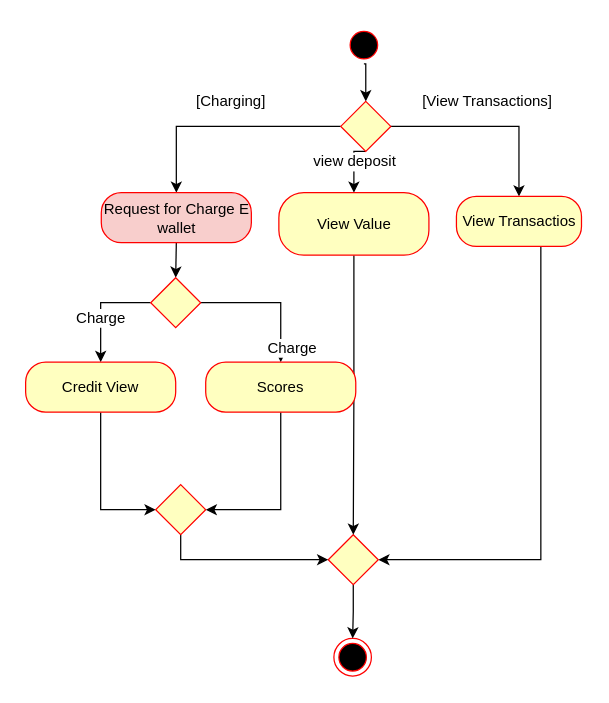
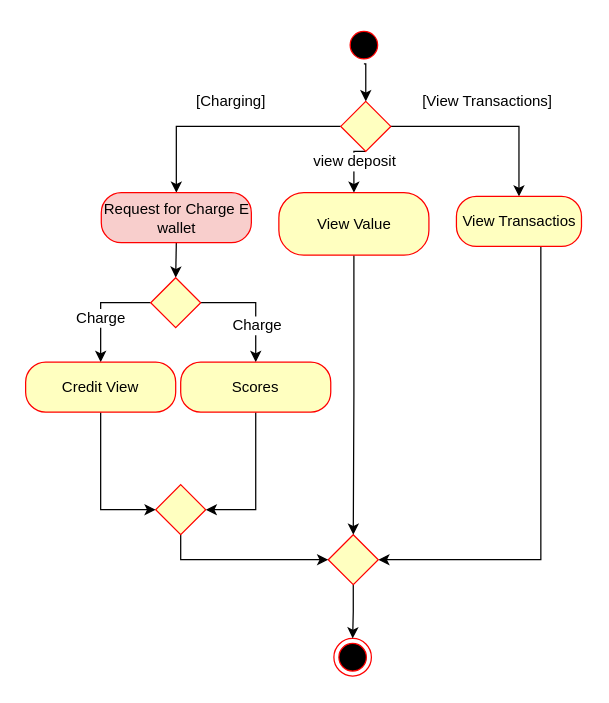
(281, 387) -> (256, 387)
